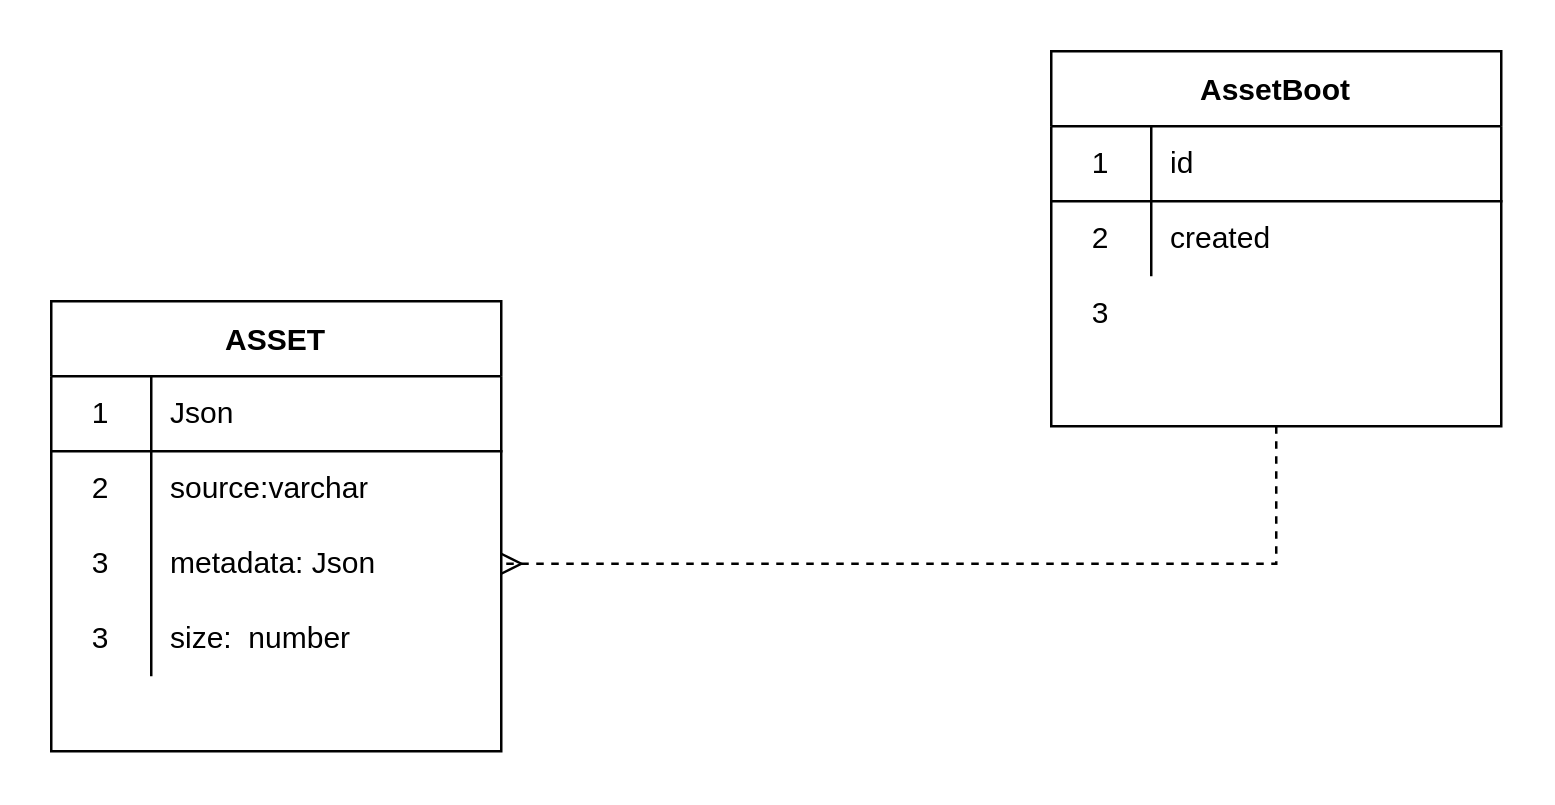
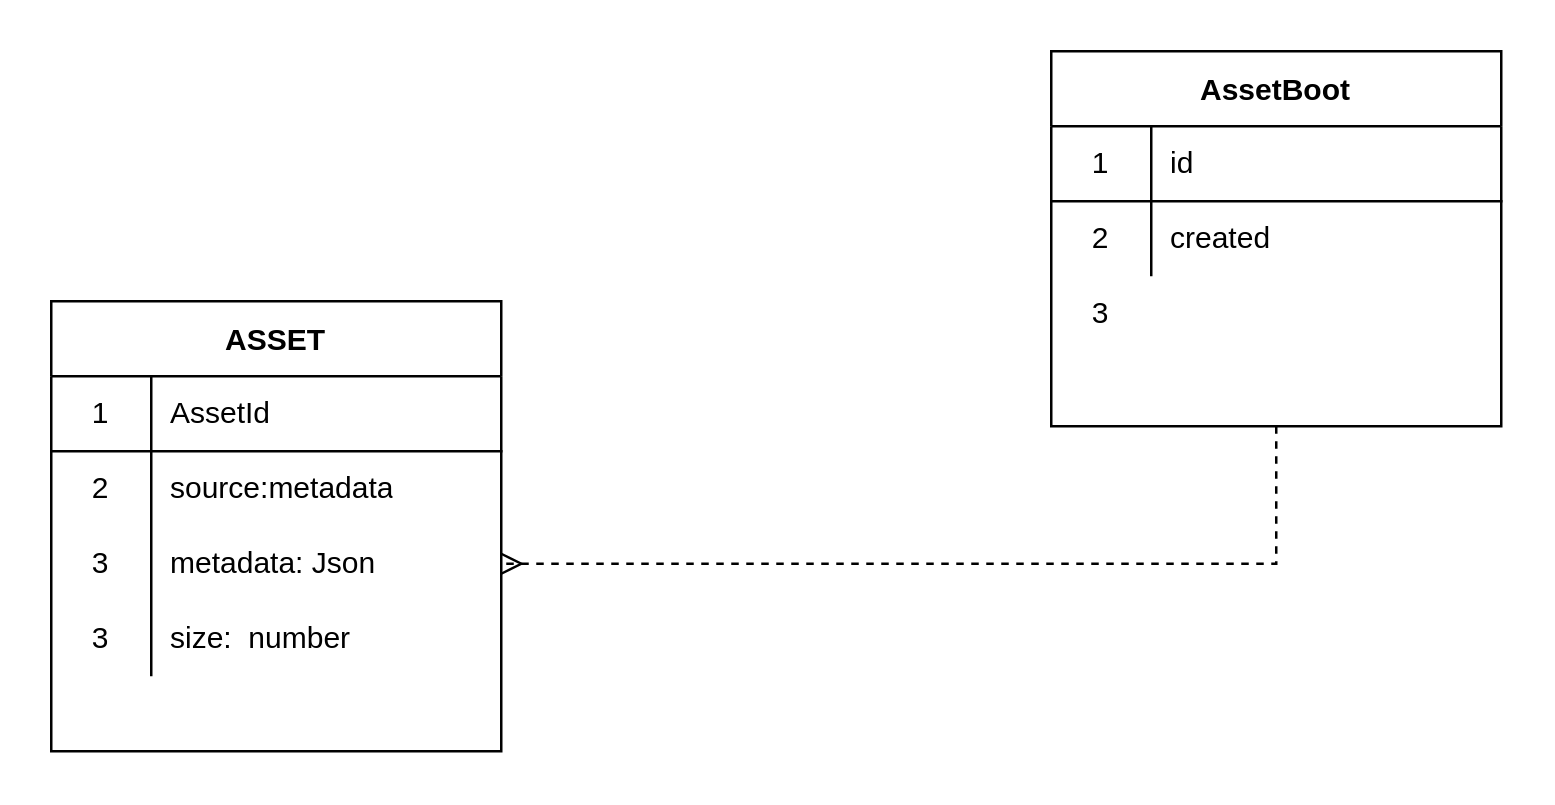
(205, 414) -> (230, 414)
(285, 489) -> (293, 489)
